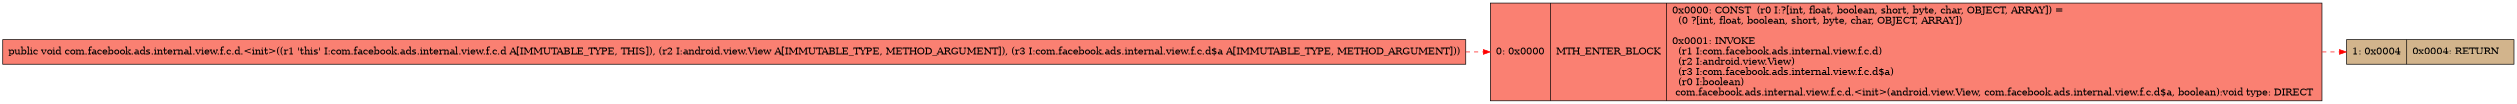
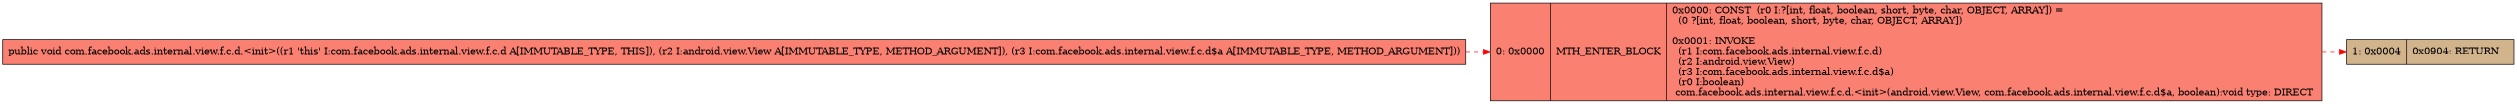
(2460, 52) -> (2460, 52)
